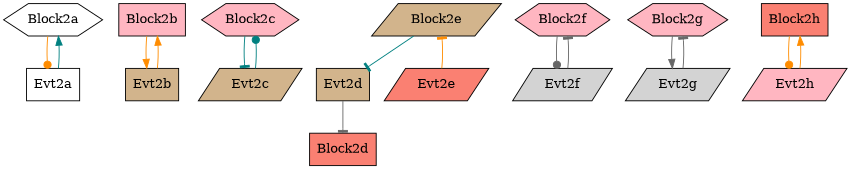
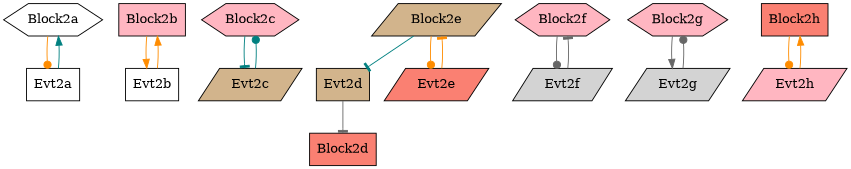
none -> (430, 49)
(684, 55) -> (684, 55)
(152, 85) -> (152, 85)
